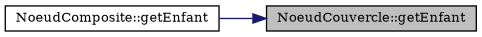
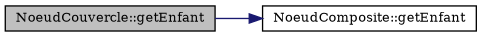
(236, 18) -> (232, 18)
